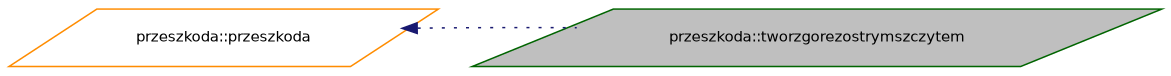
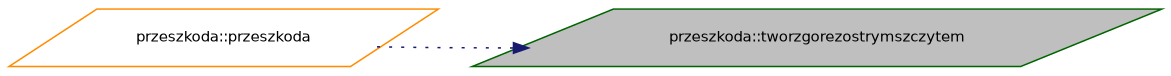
(497, 28) -> (444, 48)
